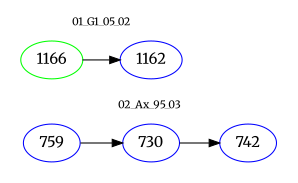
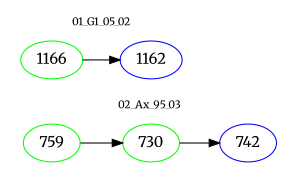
(52, 143) -> (52, 143)
(151, 143) -> (151, 143)
